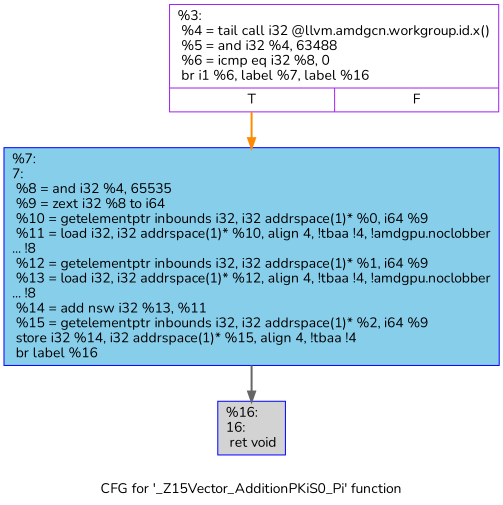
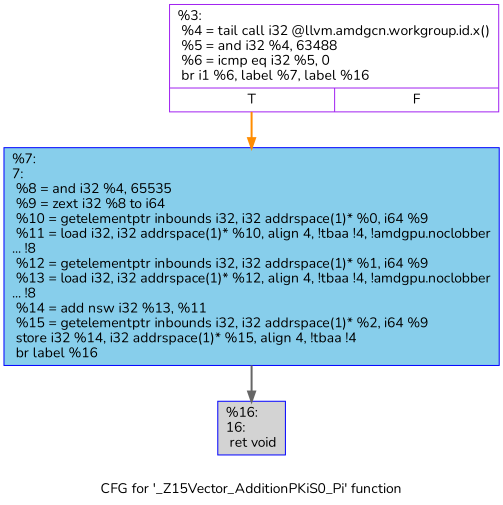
(254, 61) -> (254, 61)
